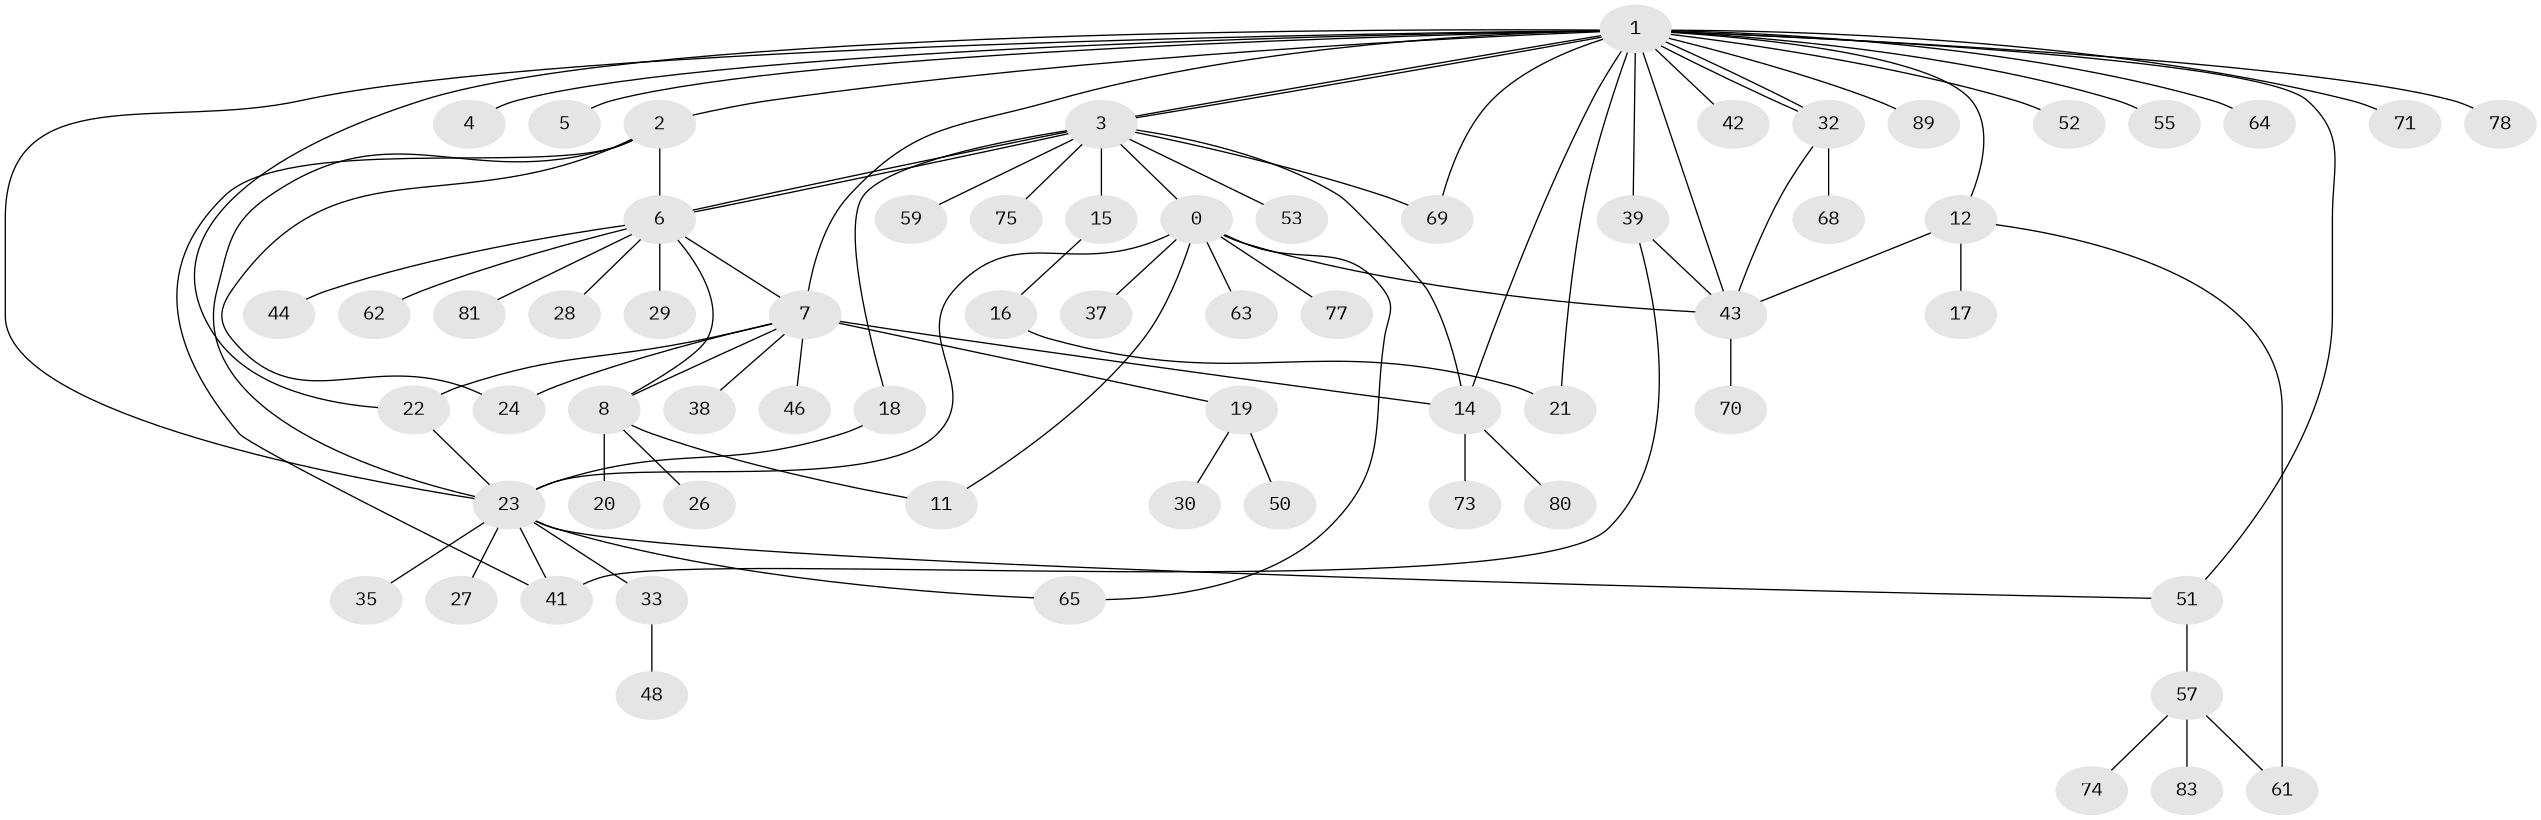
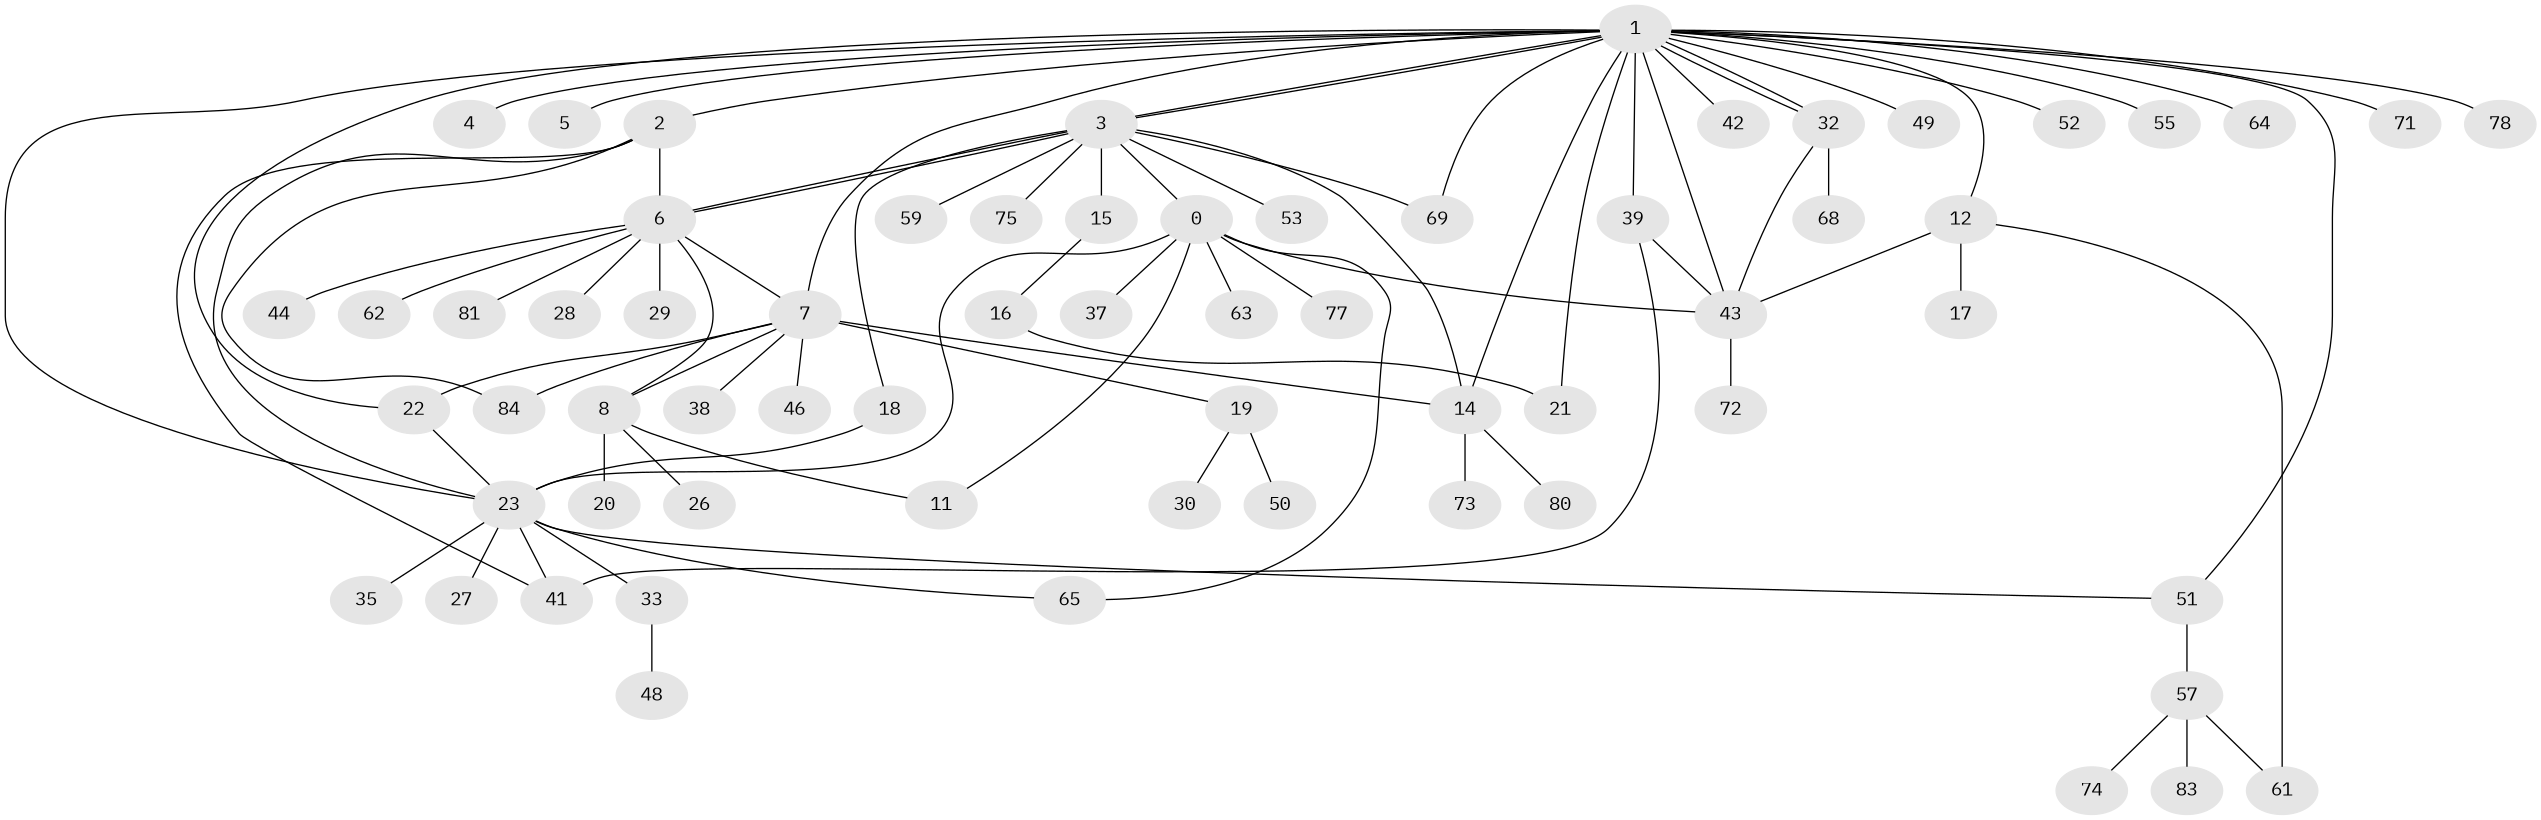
(1924, 124) -> (1924, 124)
(509, 410) -> (509, 410)
(1731, 410) -> (1731, 410)
